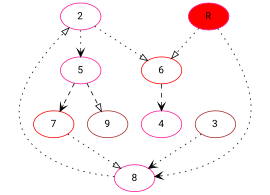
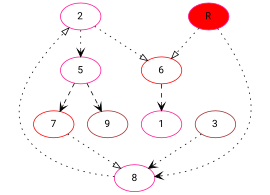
(92, 94) -> (92, 94)
(162, 124) -> (162, 124)
